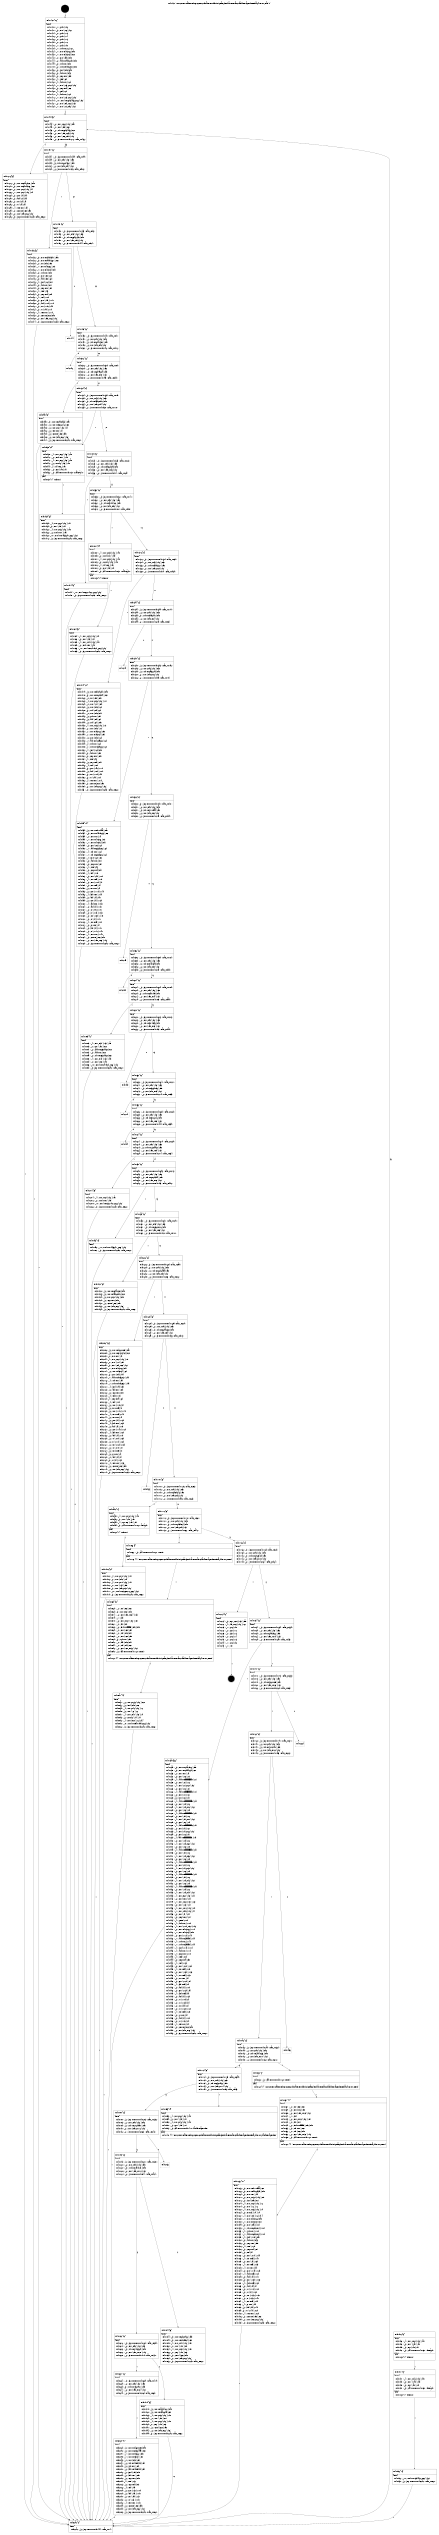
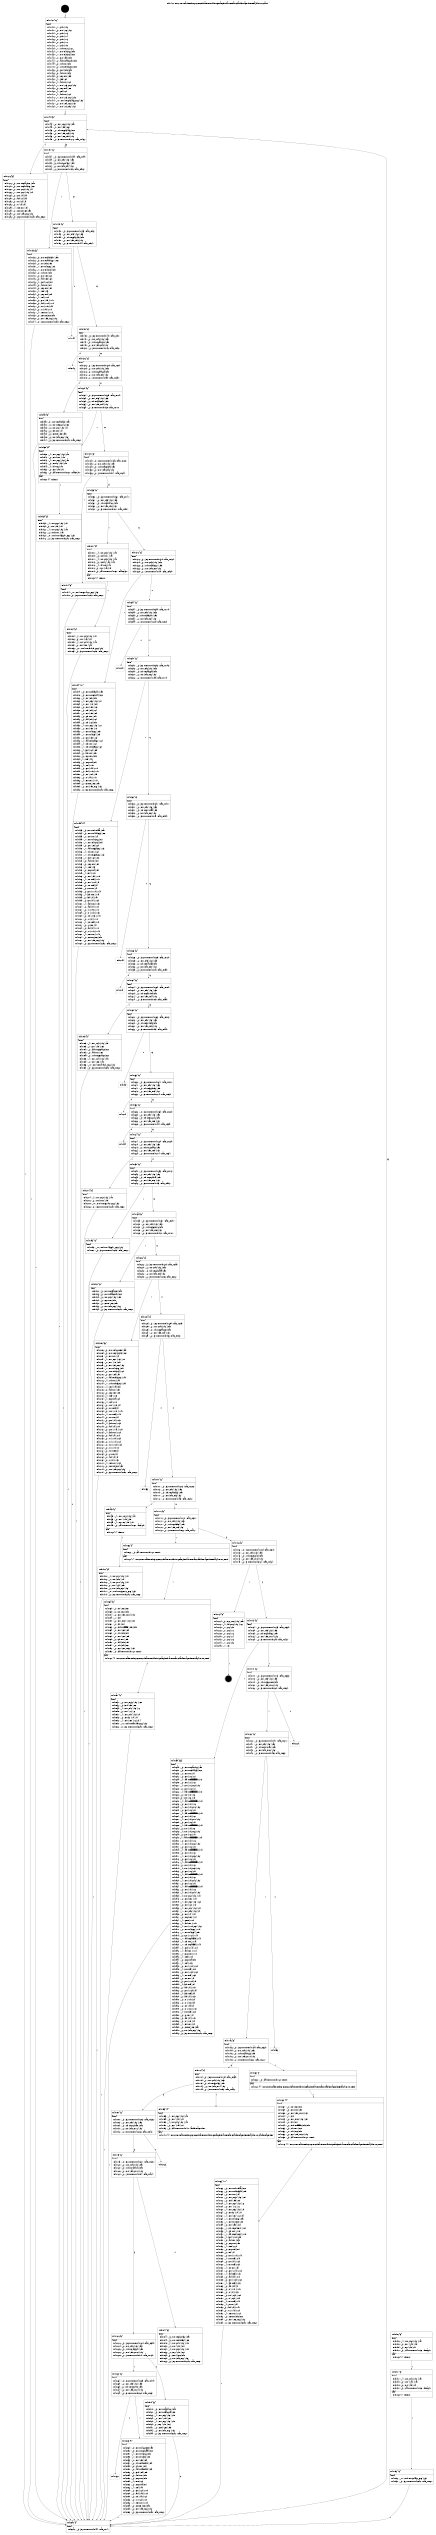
none -> (115, 2477)
